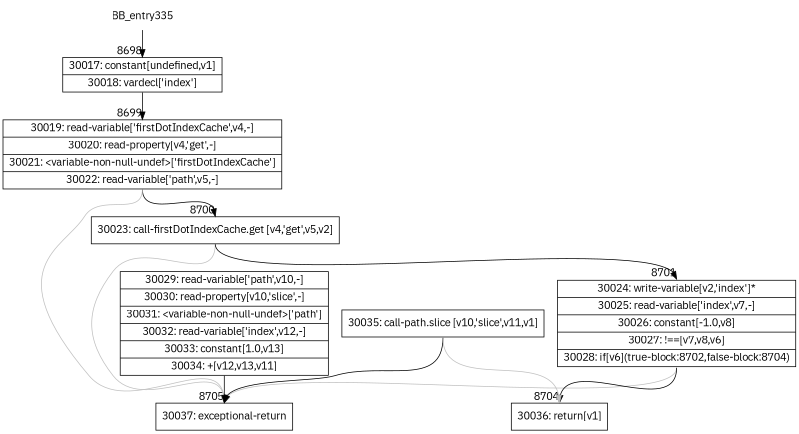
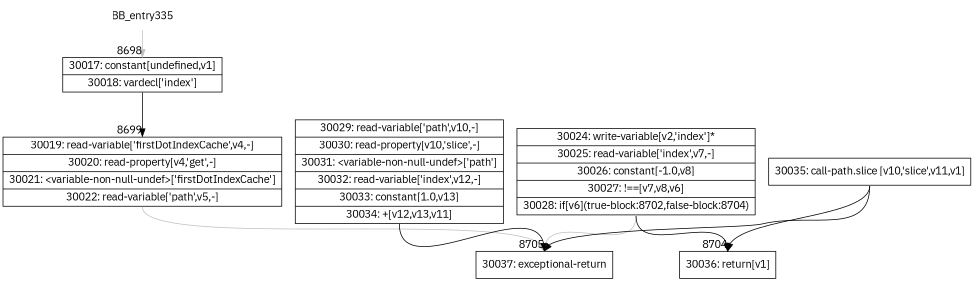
(142, 40) -> (142, 40)
(215, 230) -> none
(497, 370) -> (814, 215)
